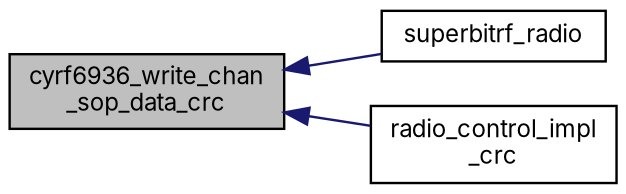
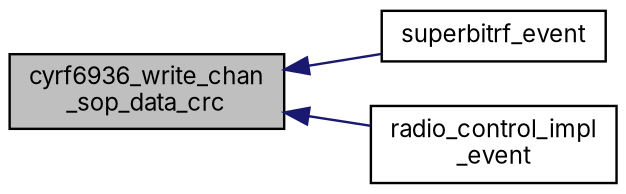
(494, 36) -> (494, 36)
(494, 144) -> (494, 144)
